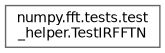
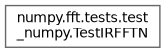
(83, 26) -> (83, 26)
